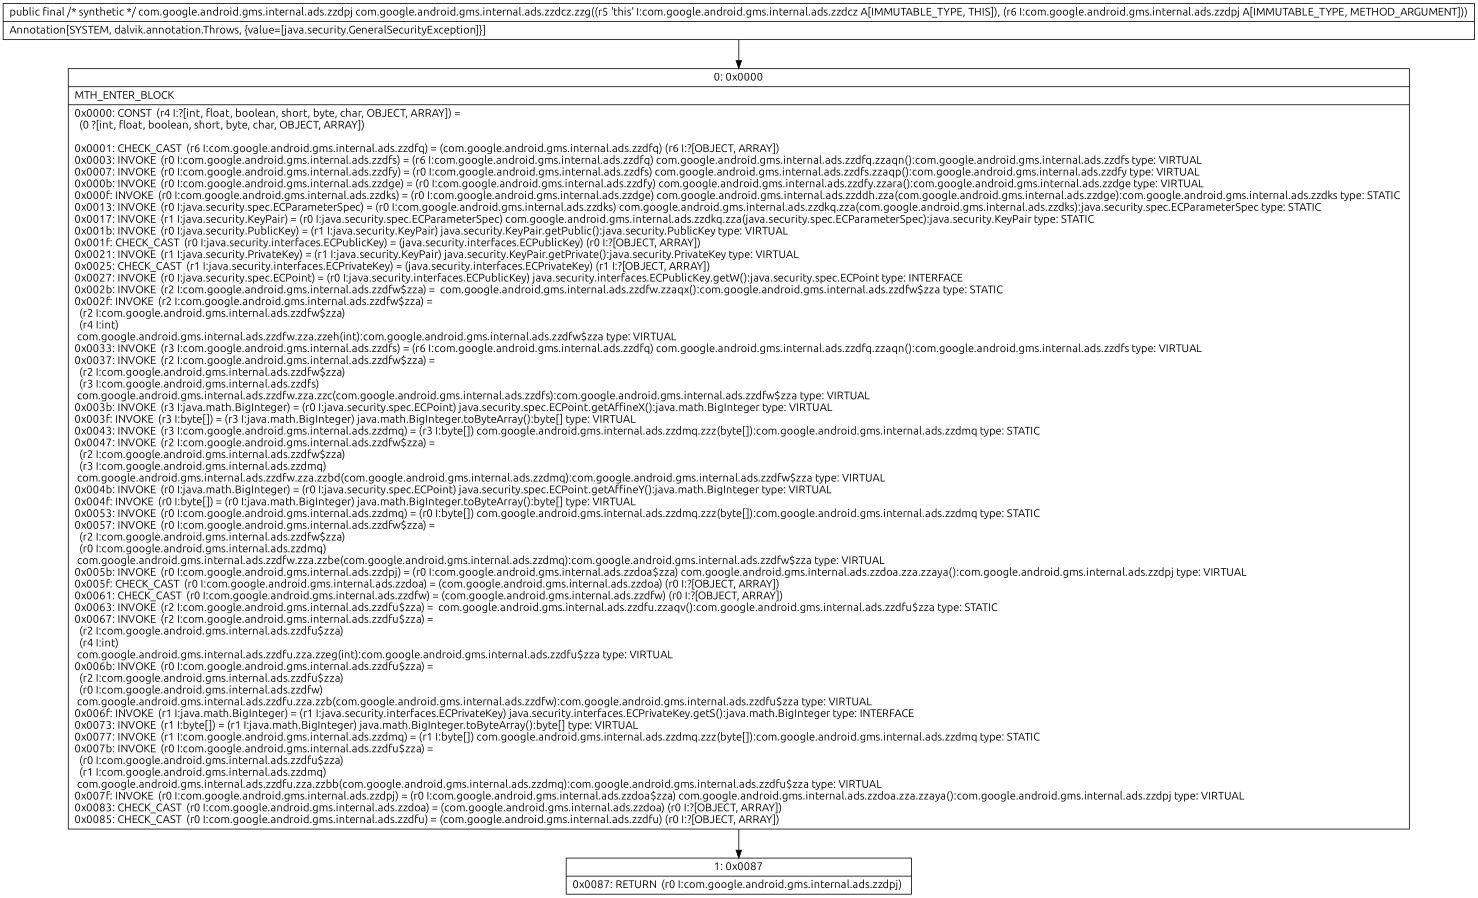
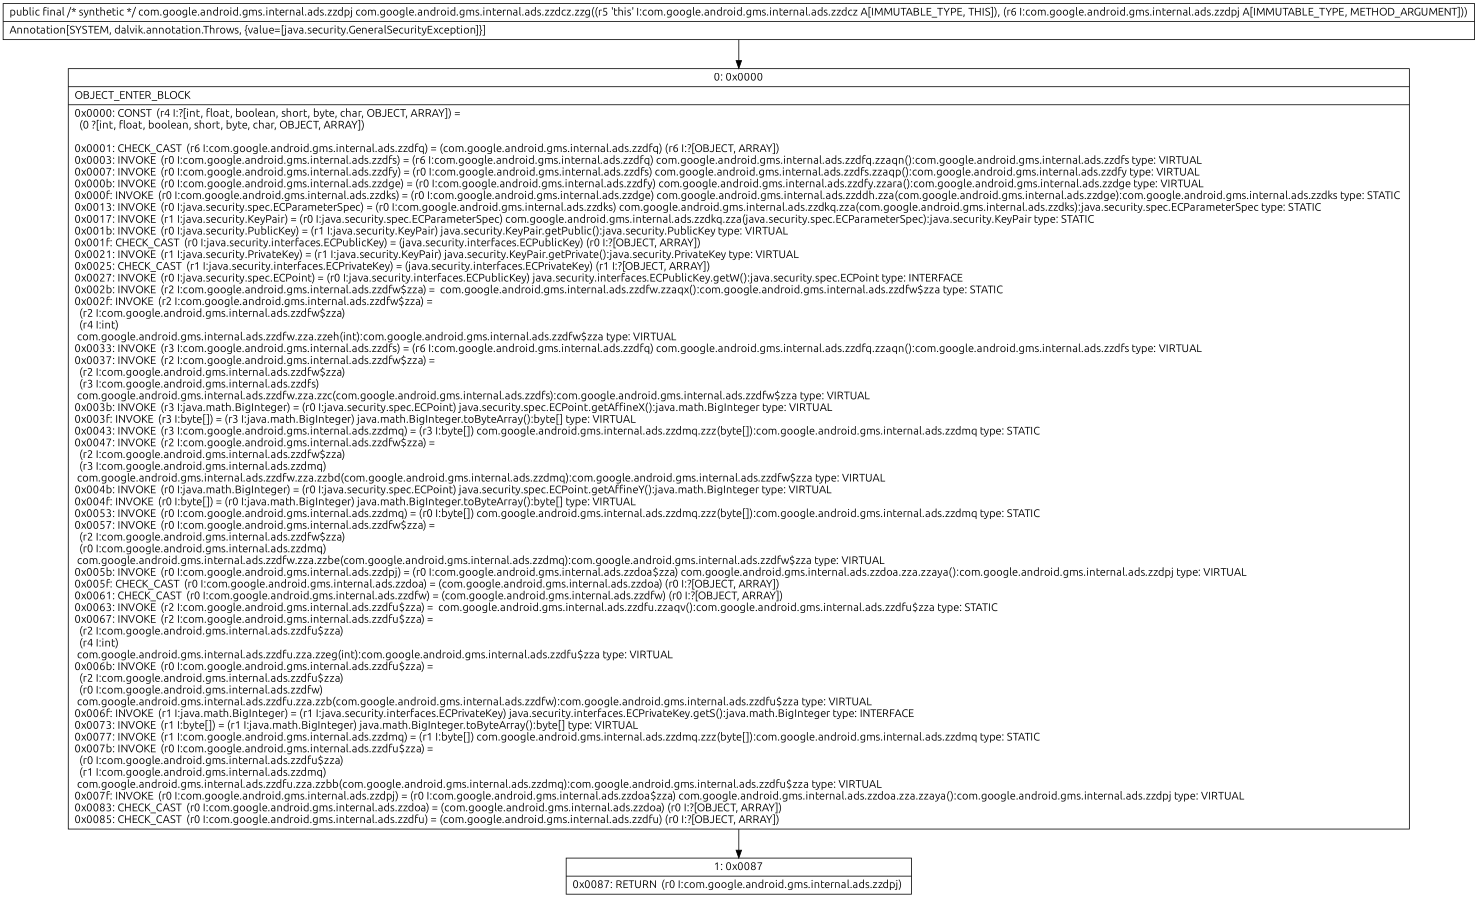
(124, 95) -> (133, 95)
